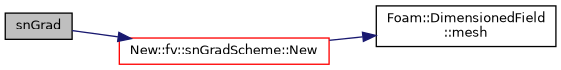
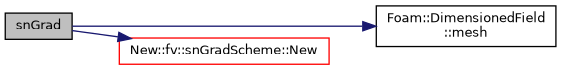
(346, 39) -> (217, 26)
